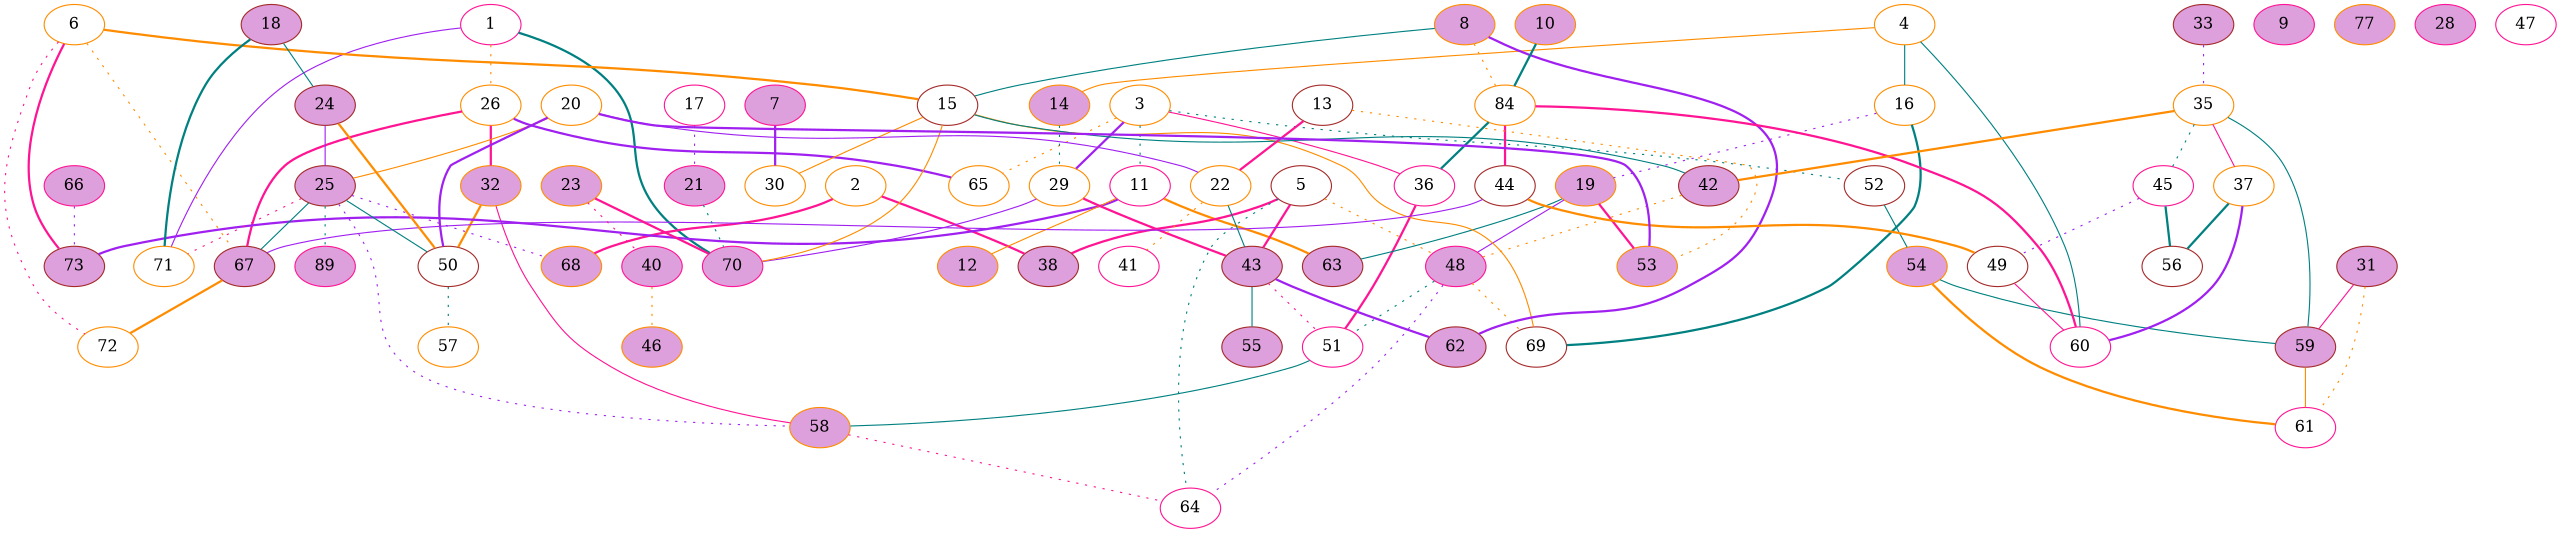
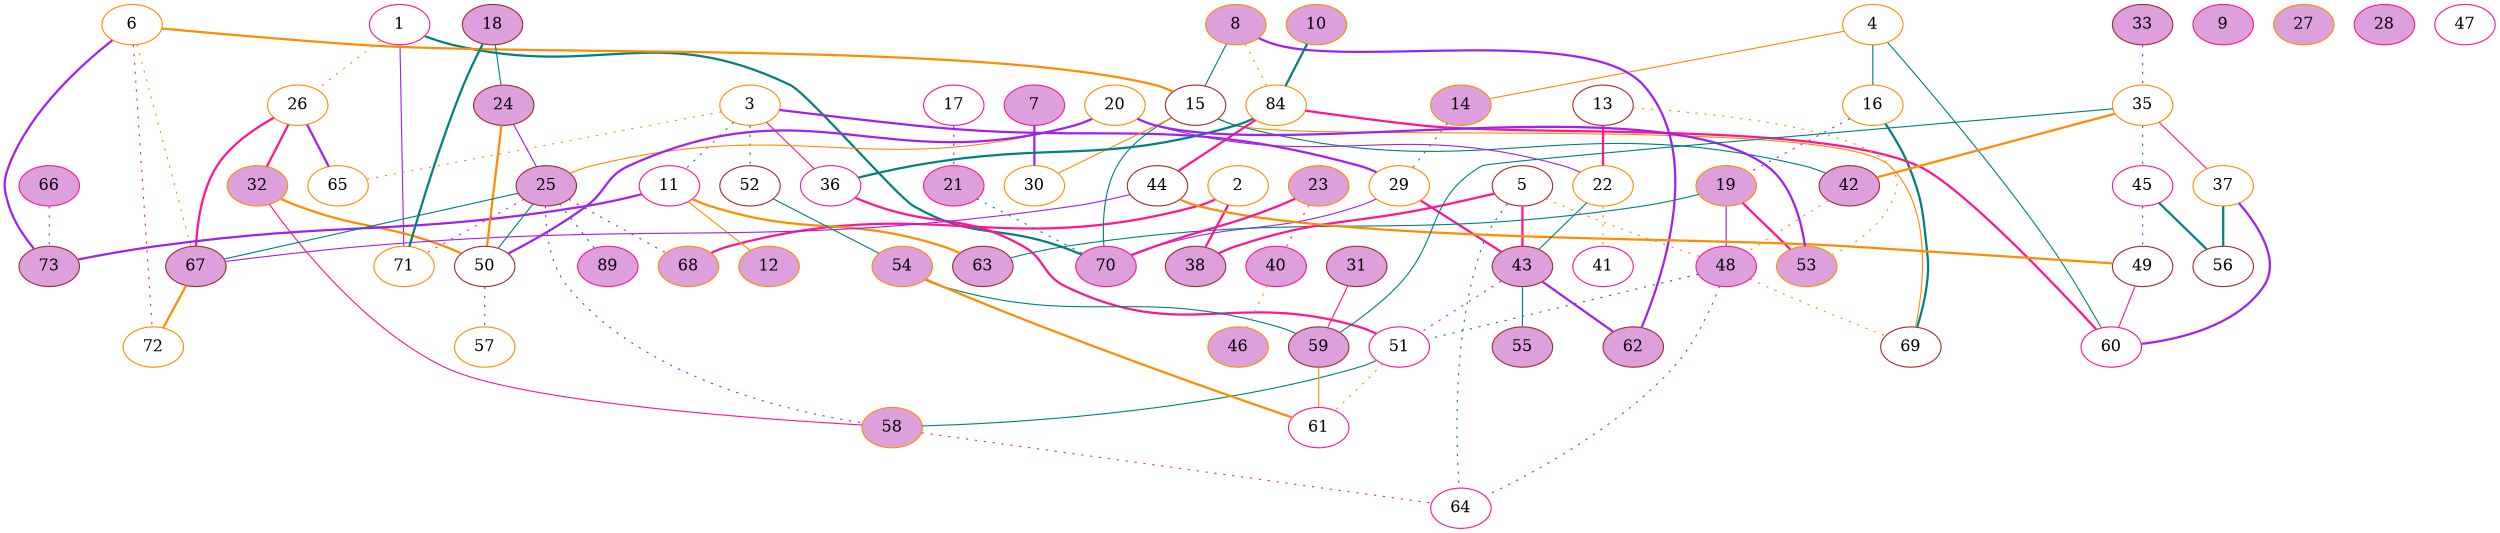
(2365, 25) -> (2304, 25)
(30, 147) -> (26, 133)
(880, 218) -> (1115, 170)
(2351, 351) -> (1359, 387)
